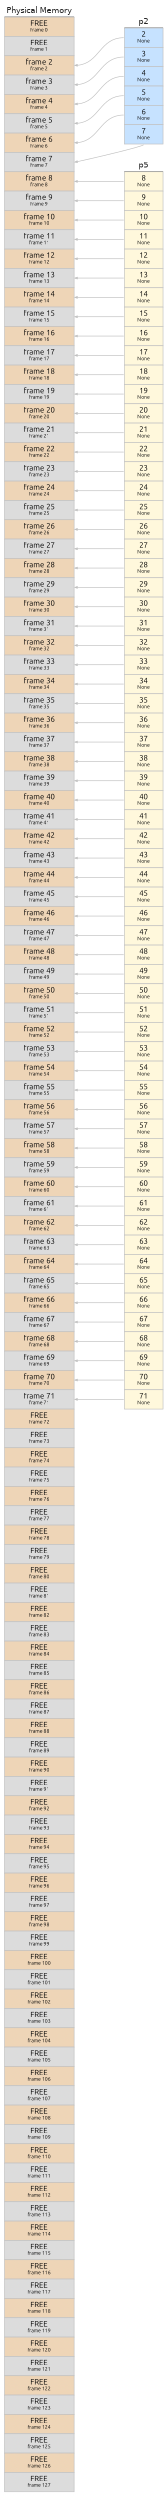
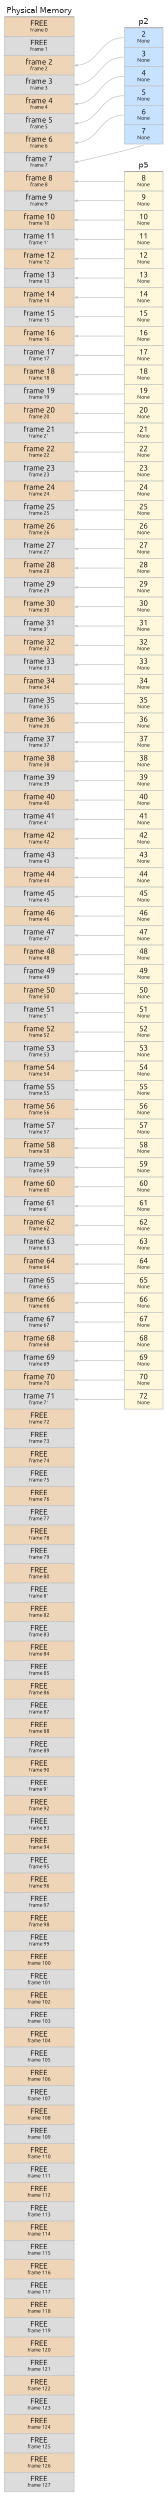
(144, 1396) -> (144, 1396)
